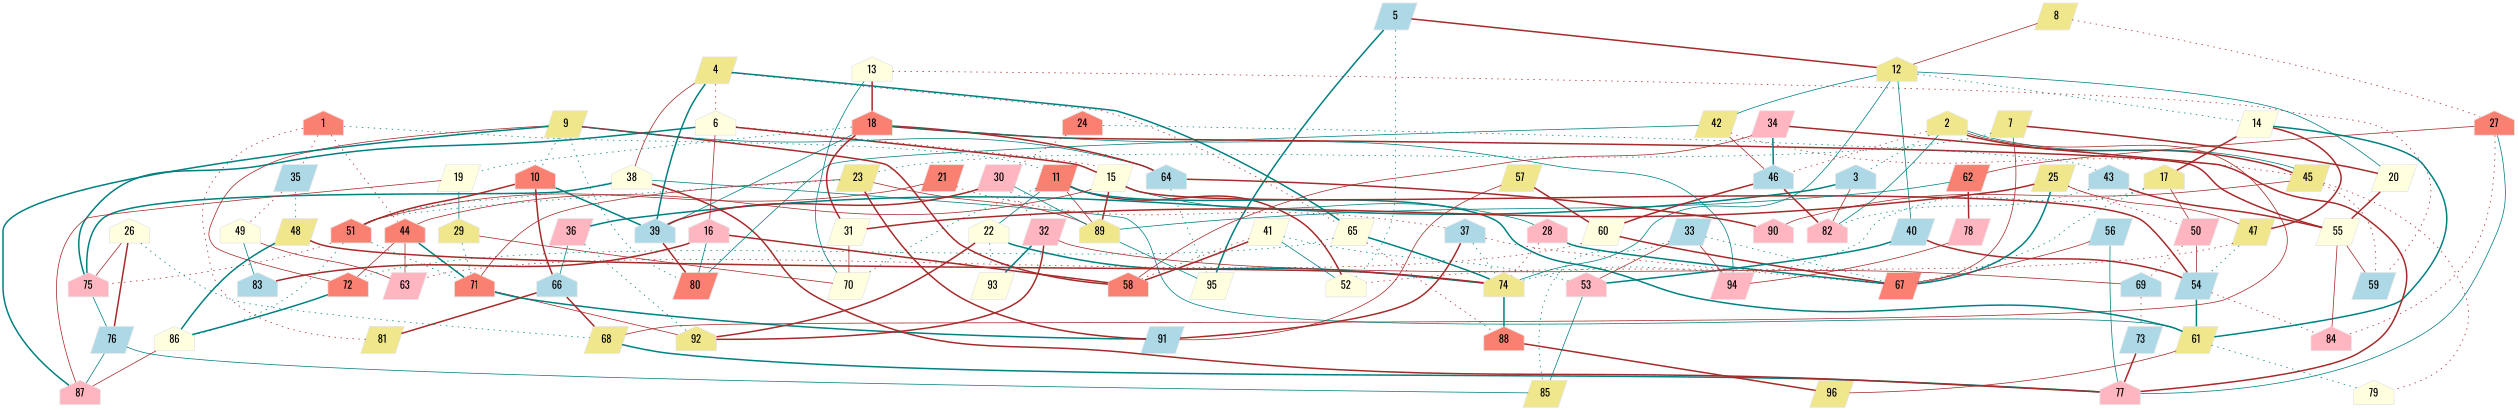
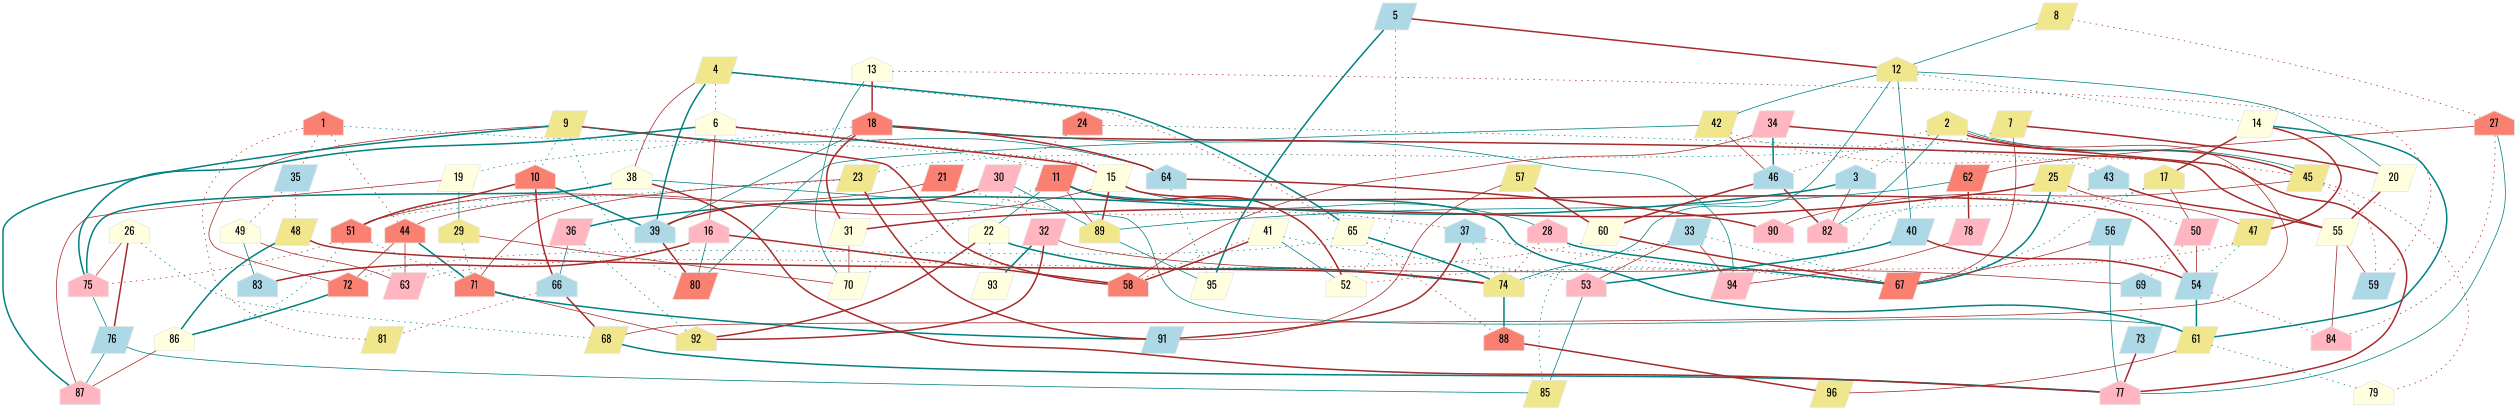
(1975, 44) -> (1975, 44)
(981, 201) -> none
(469, 313) -> (469, 313)
